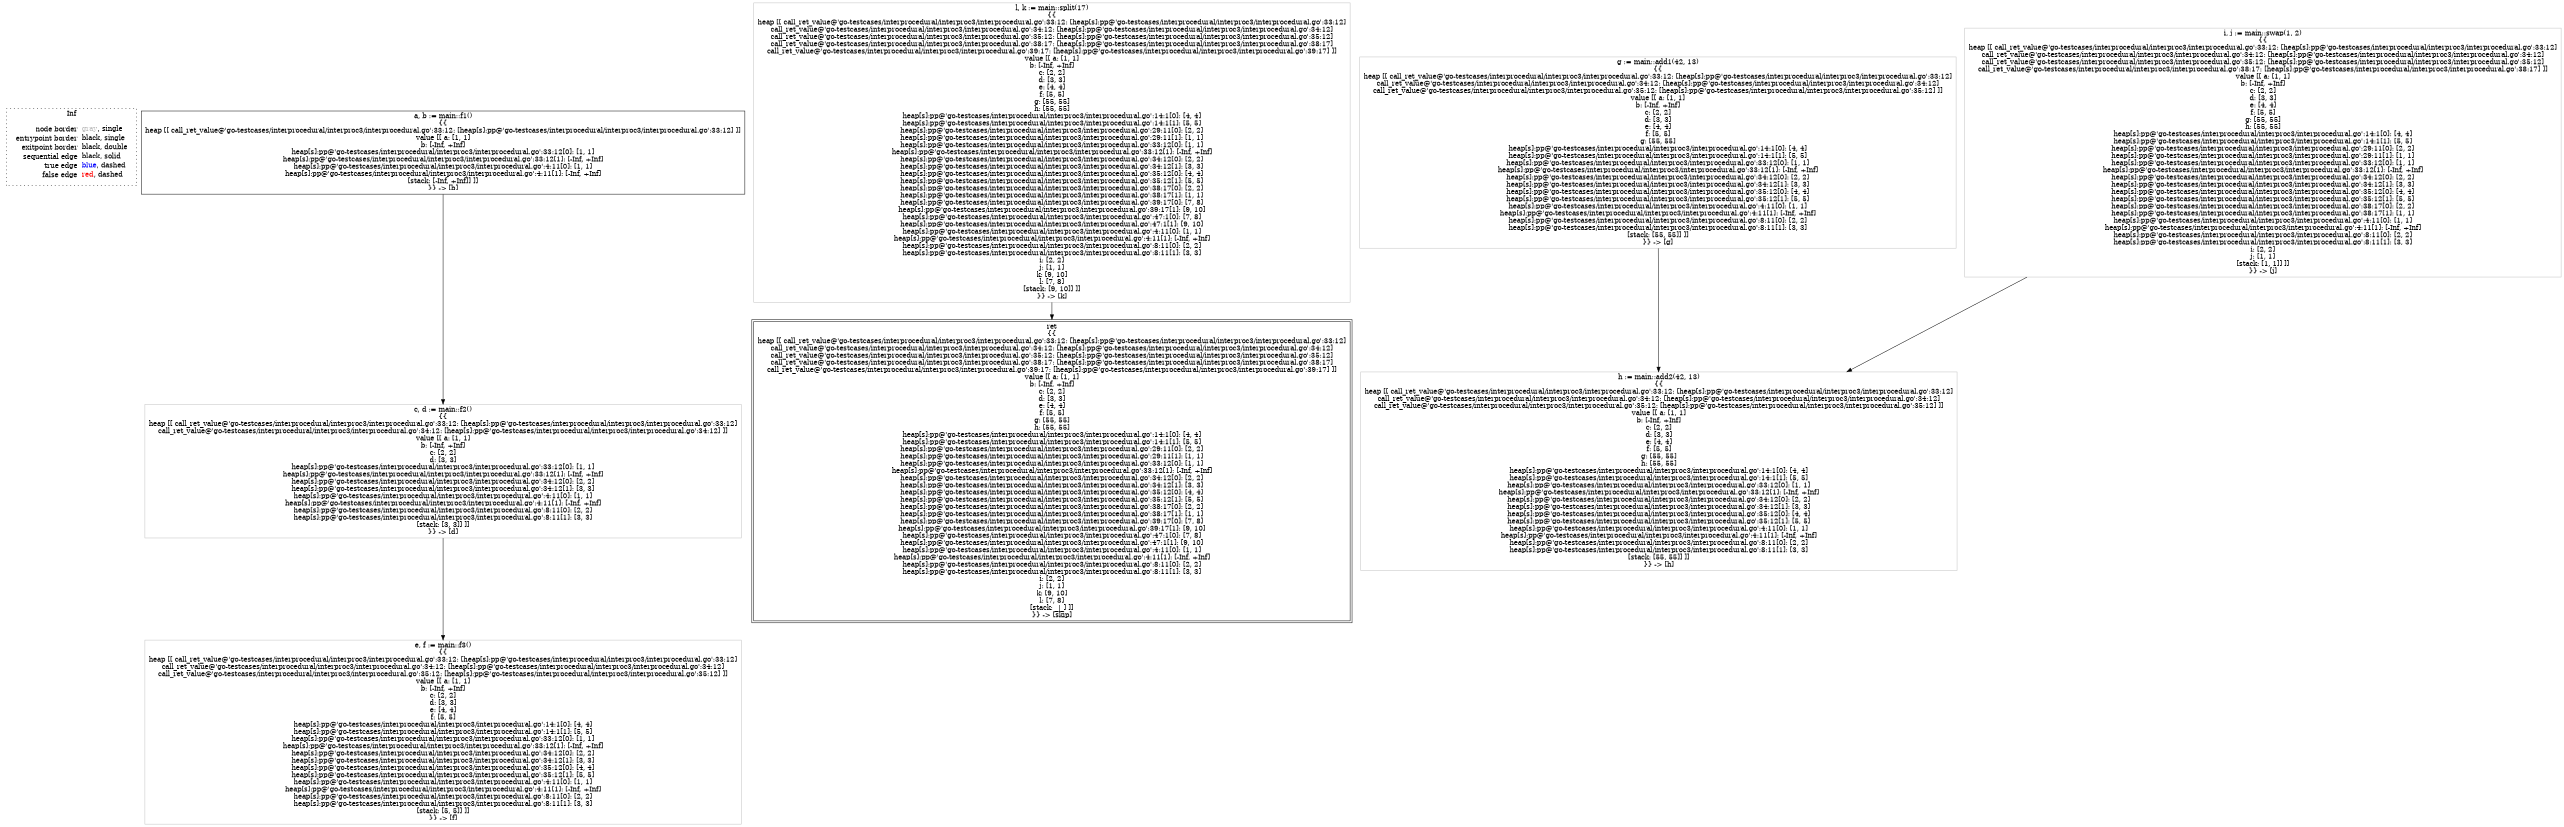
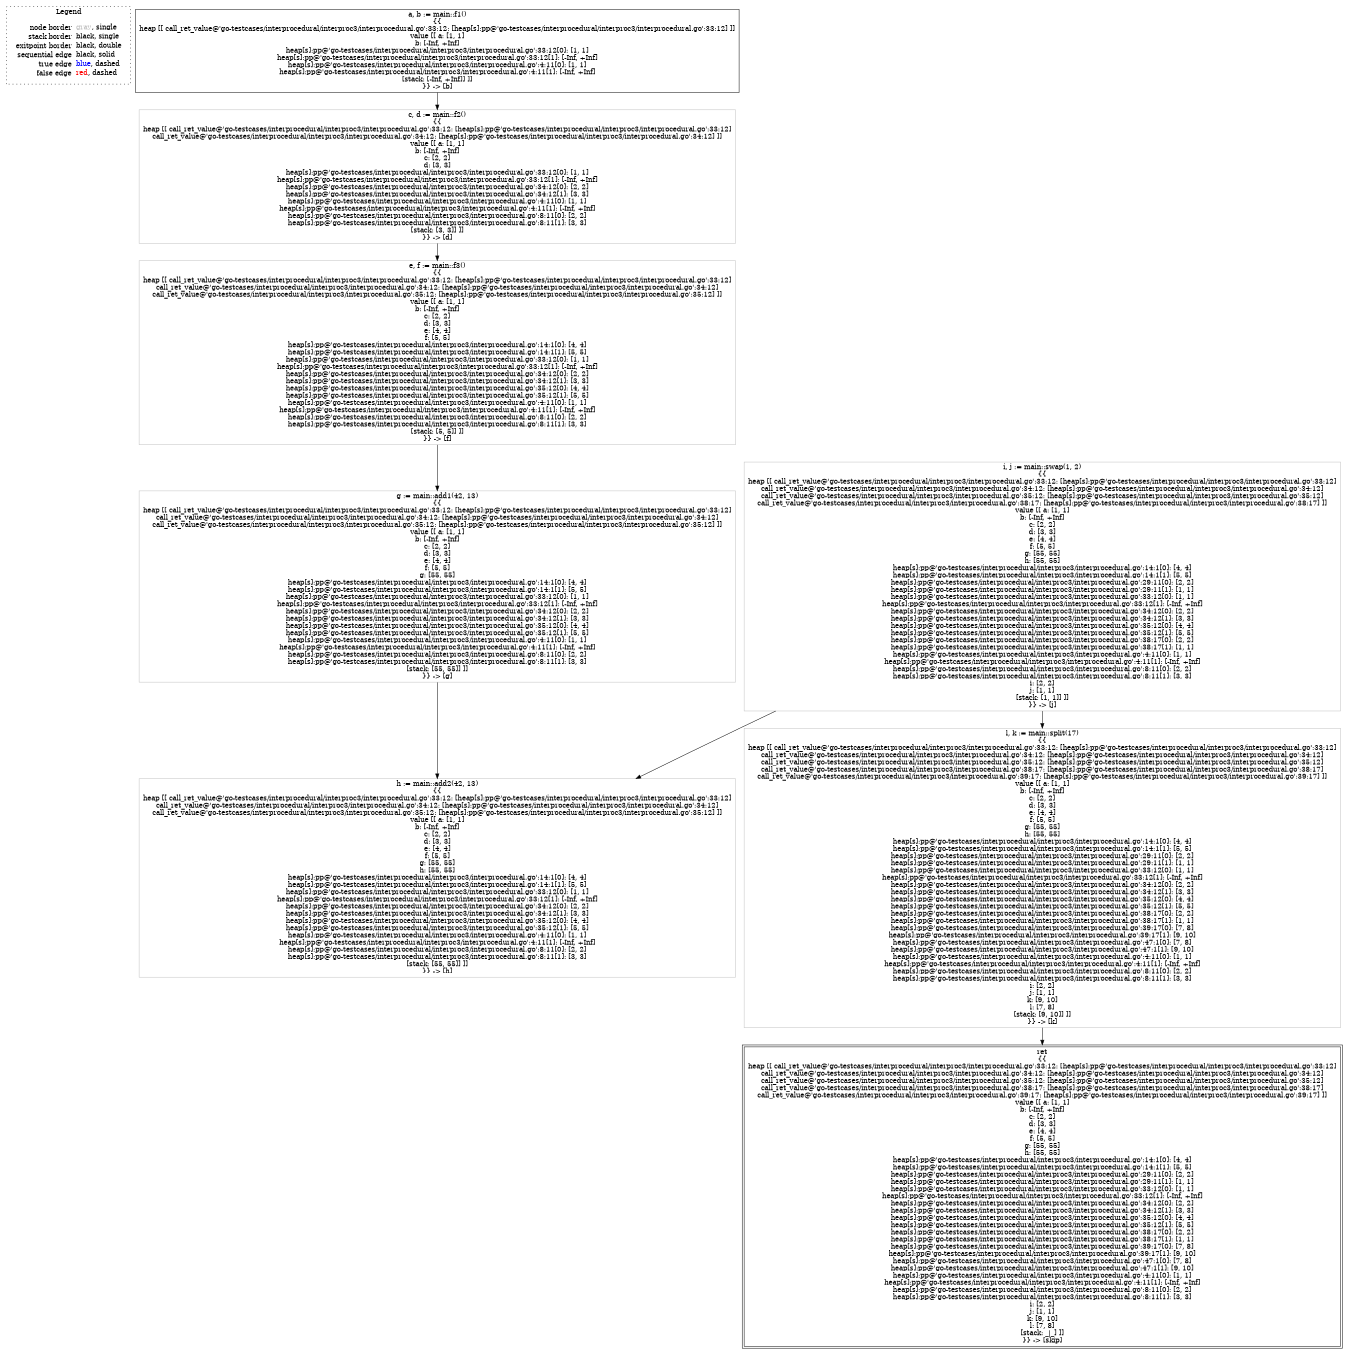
(72, 114) -> (69, 12)
(48, 139) -> (51, 37)
none -> (437, 465)
none -> (1042, 717)
